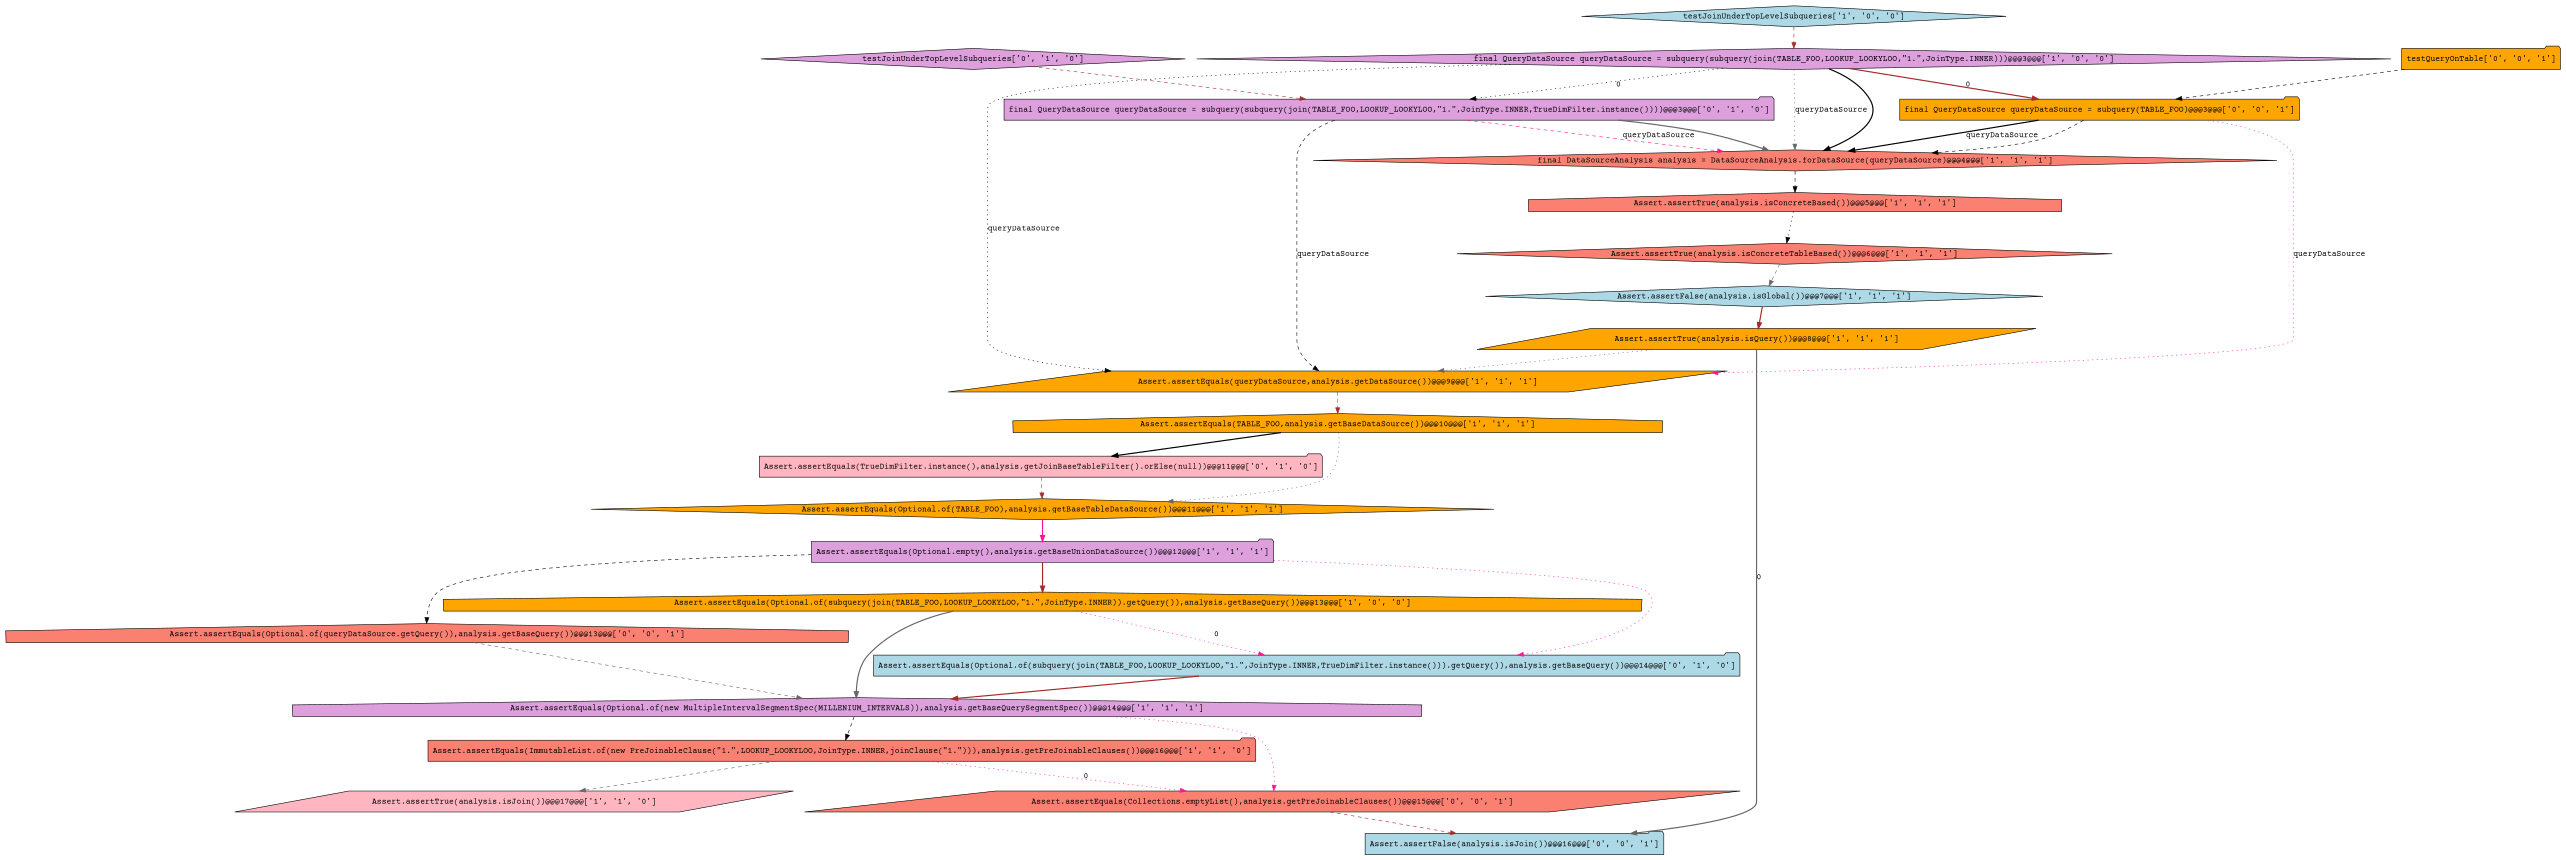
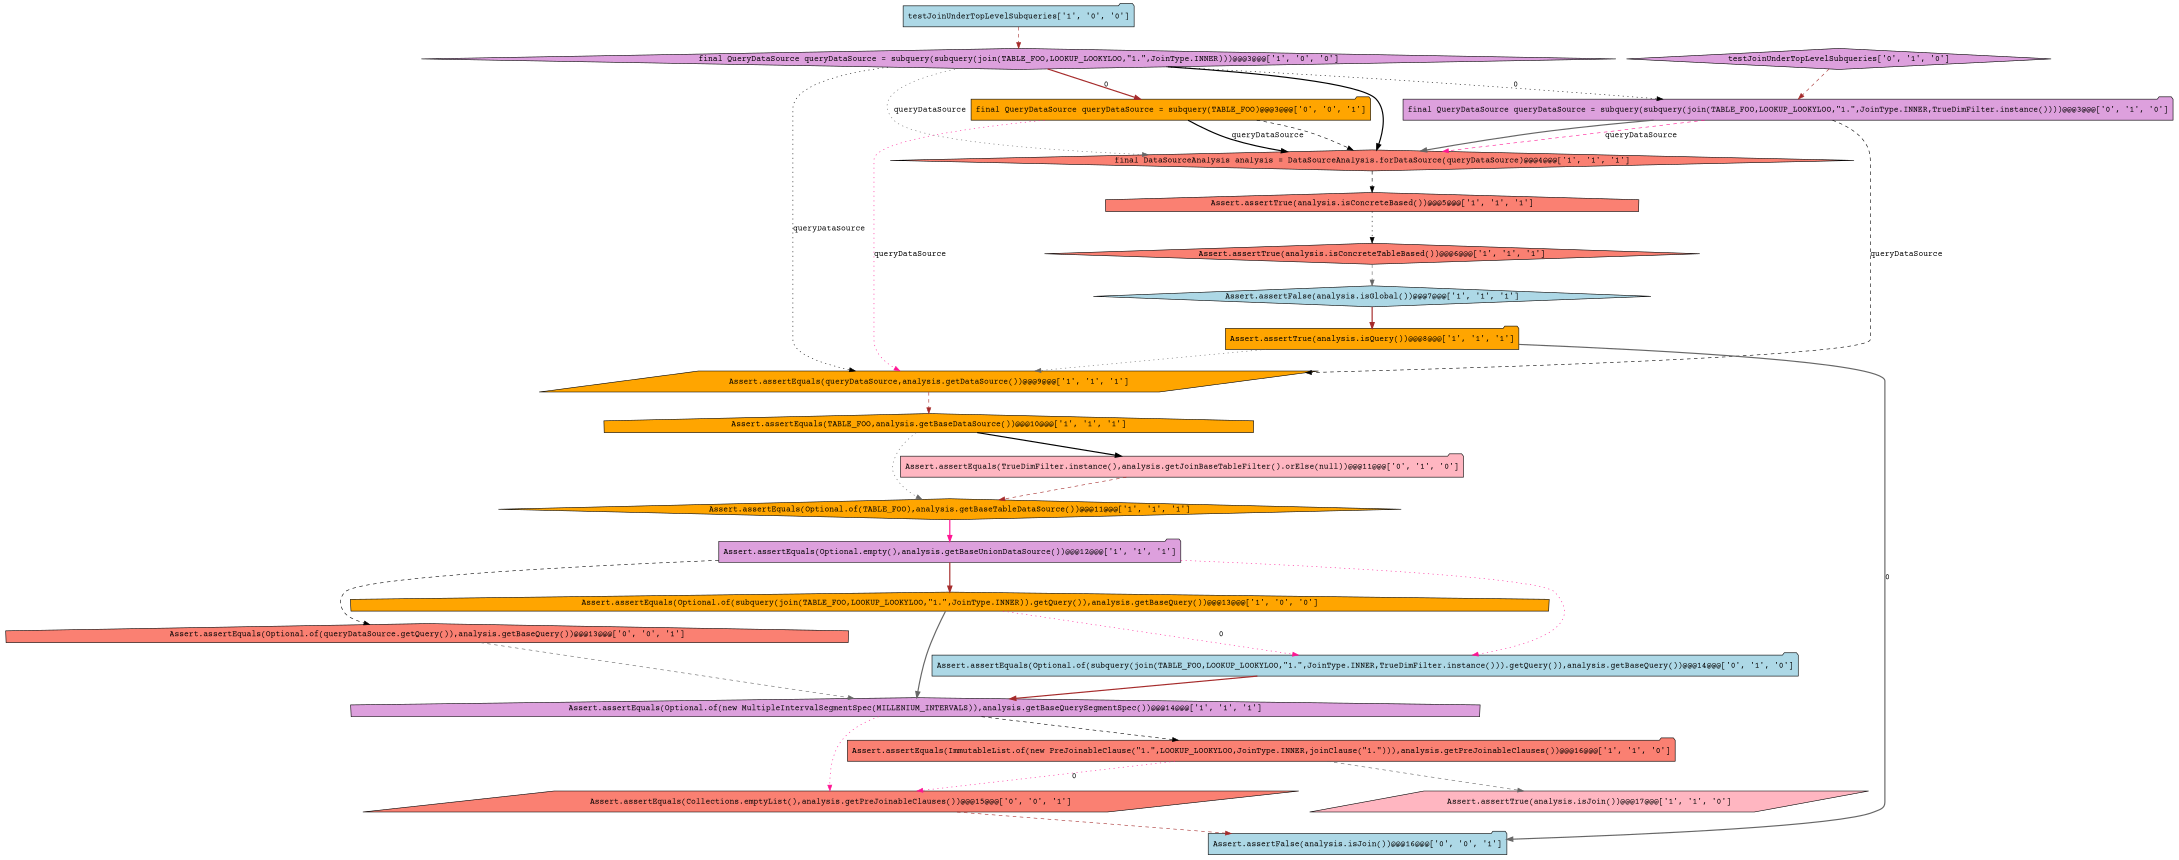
(1794, 16) -> (1019, 16)
(2481, 59) -> none
(1757, 339) -> (1372, 339)
